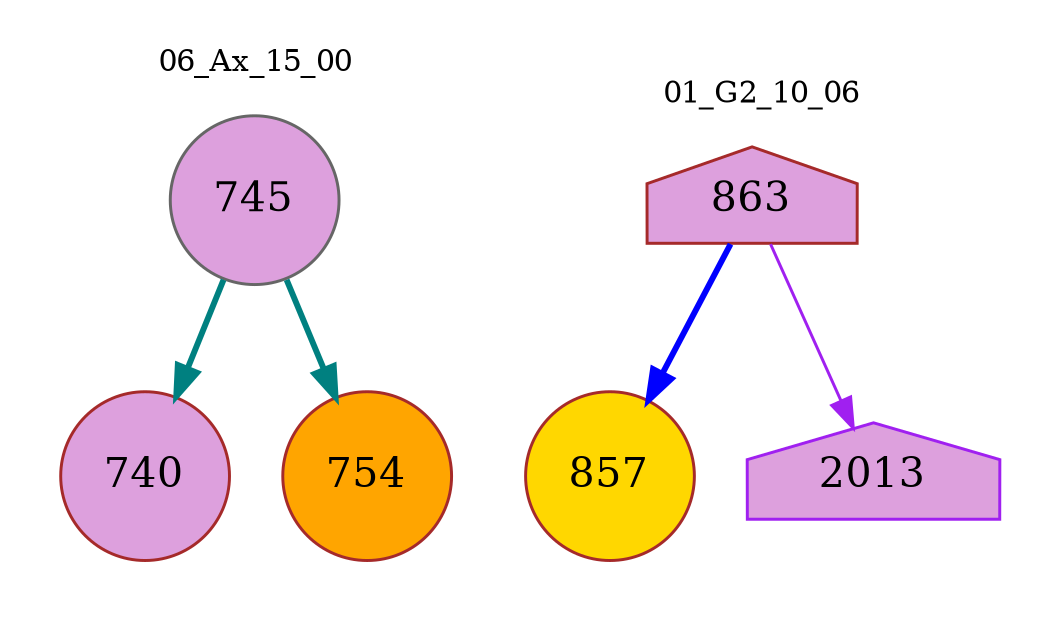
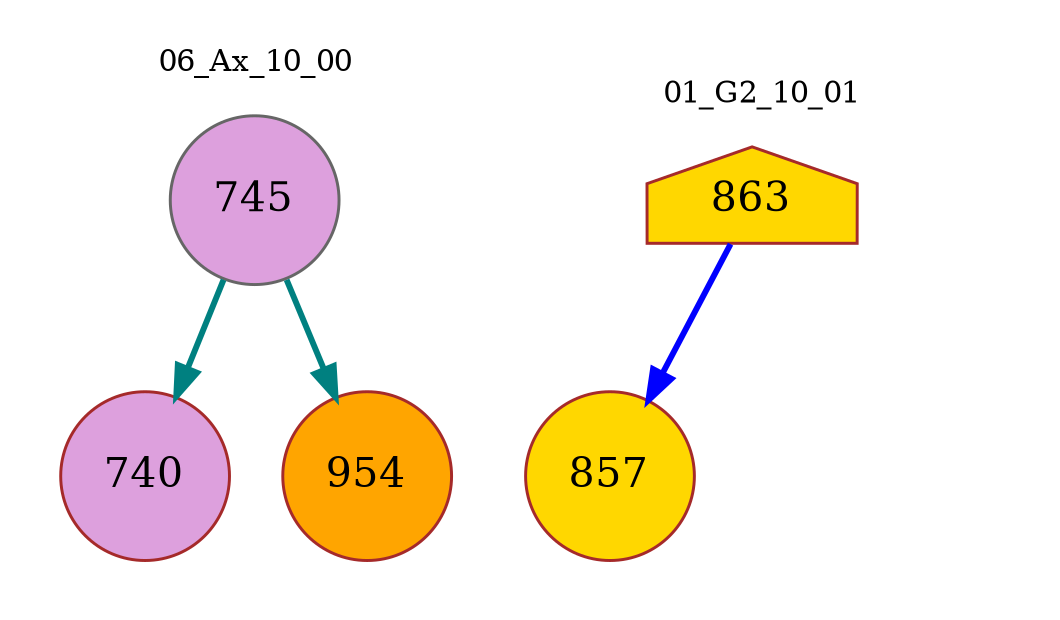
(256, 64) -> (256, 64)
(762, 95) -> (762, 95)
(752, 200) -> (752, 200)
(367, 476) -> (367, 476)
(874, 476) -> none
